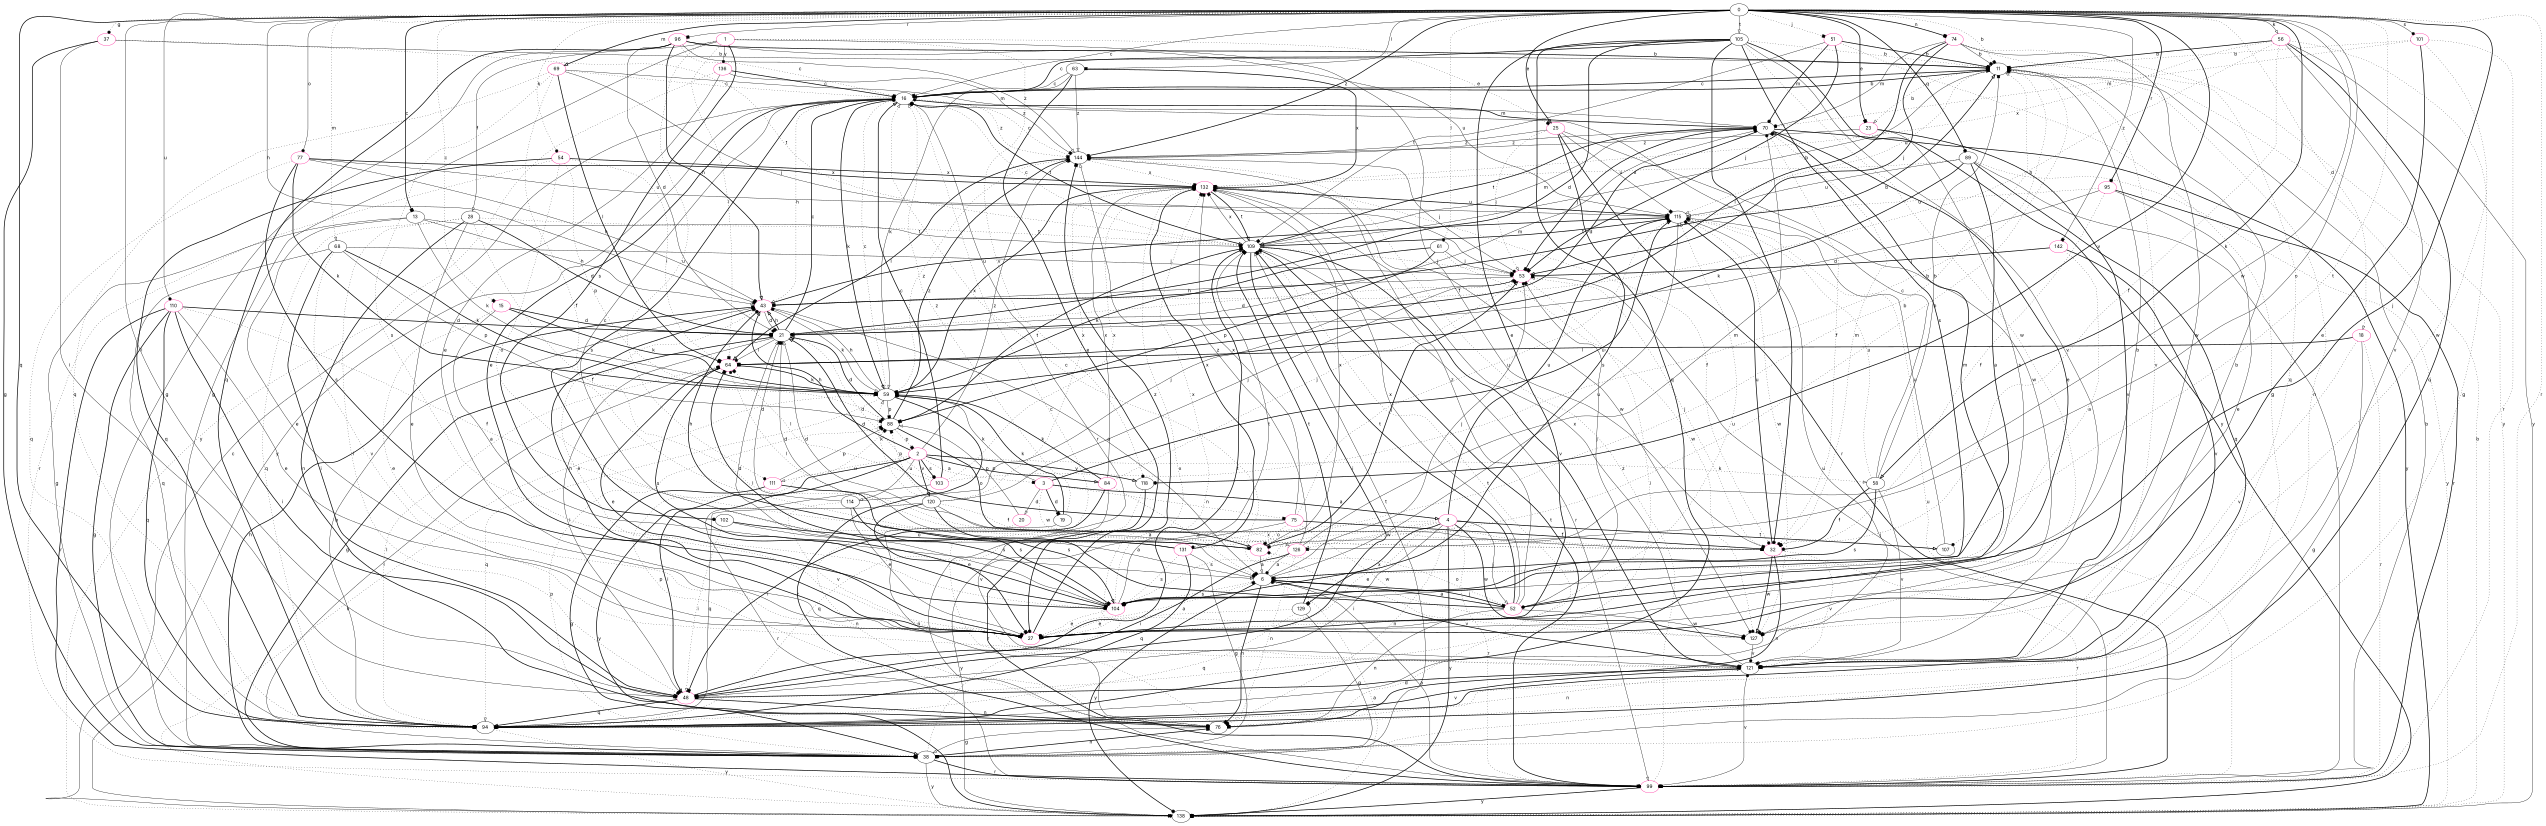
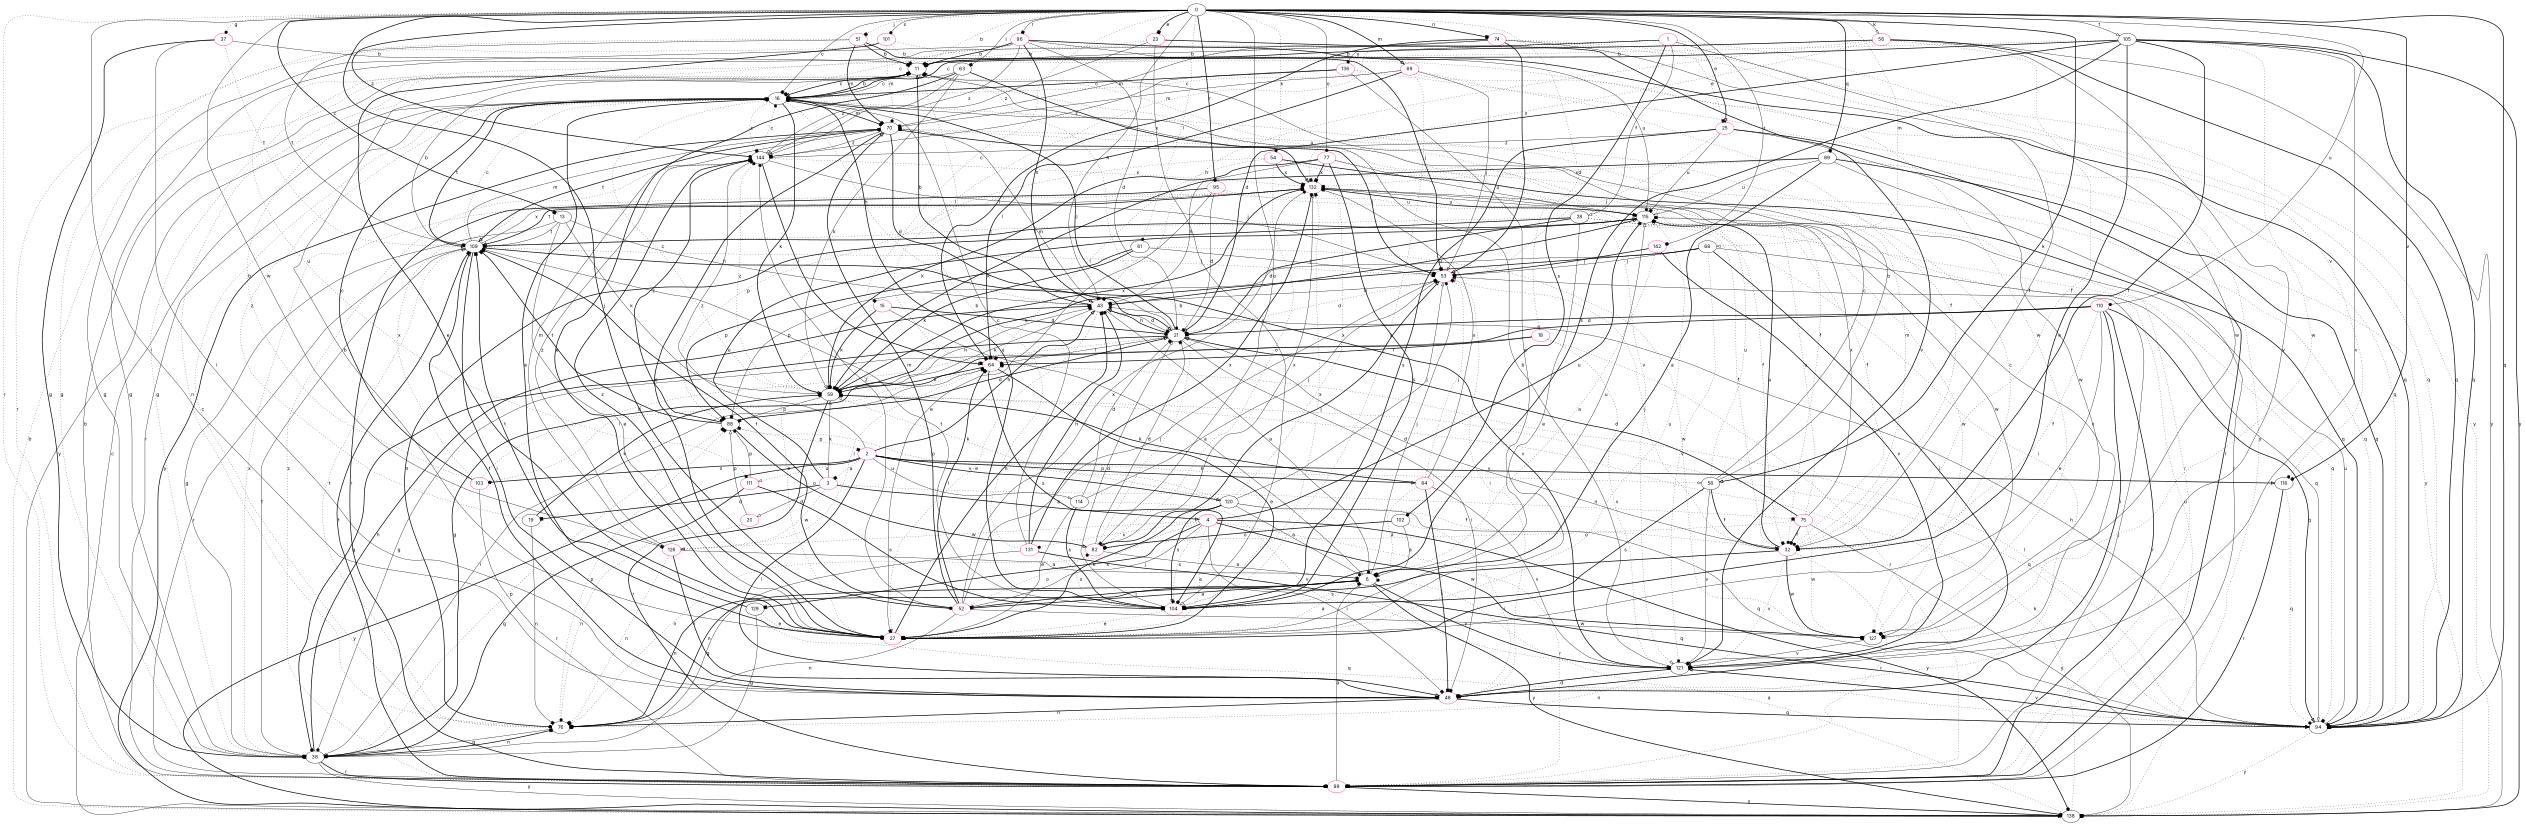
(1928, 84) -> (1037, 52)
(1946, 550) -> none
(1741, 763) -> none
